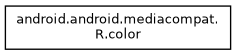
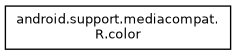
(118, 28) -> (118, 28)
